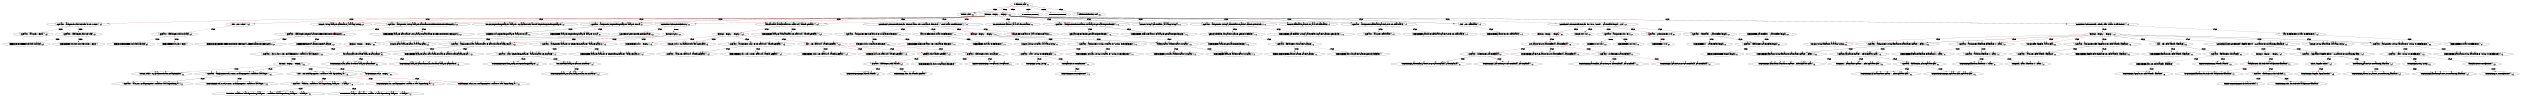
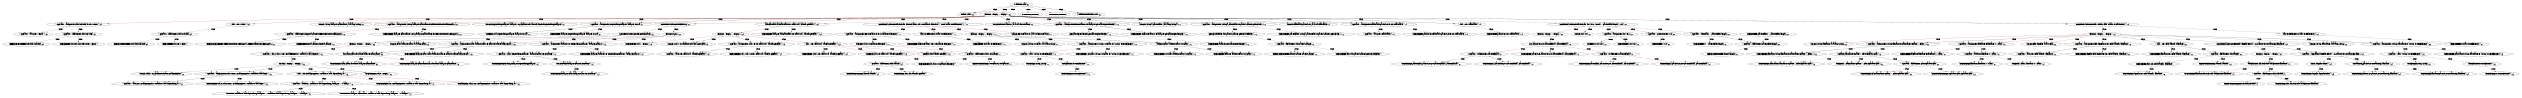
(1044, 10) -> (1044, 10)
(677, 29) -> (677, 29)
